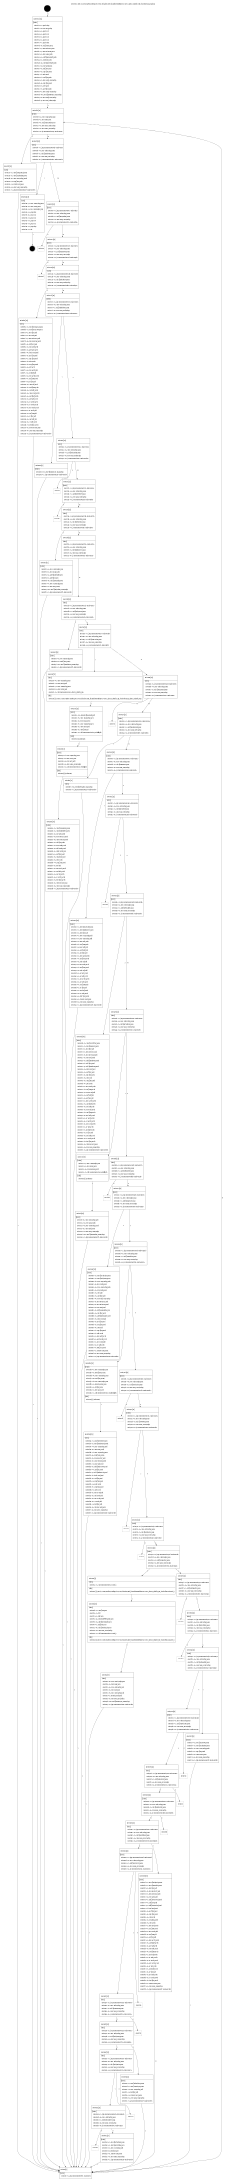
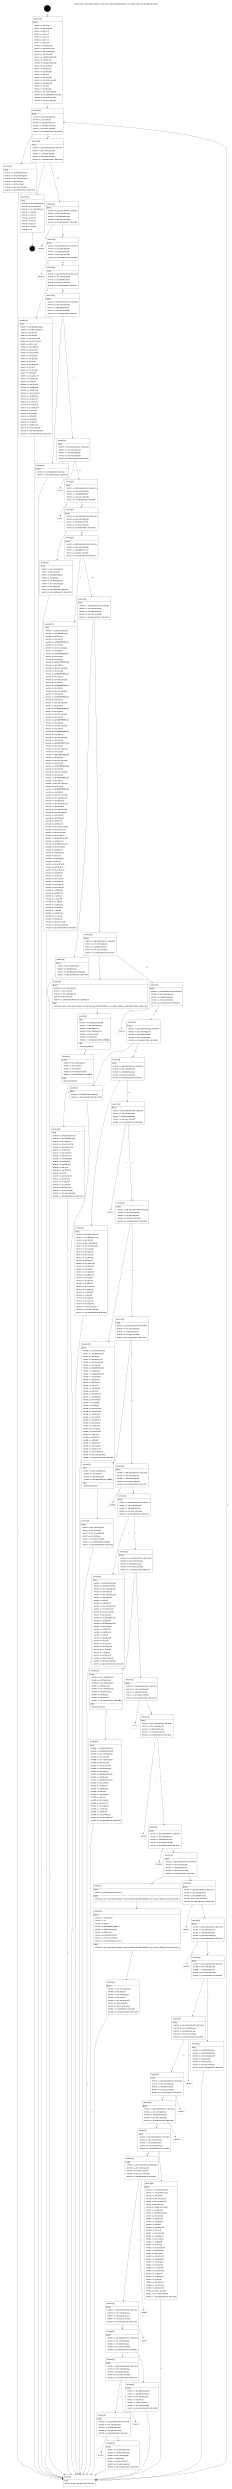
none -> (61, 776)
